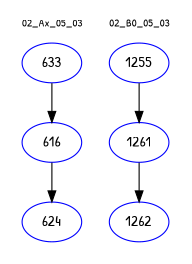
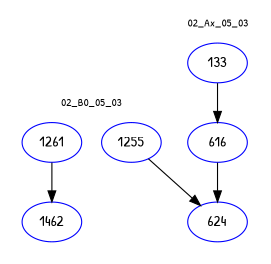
(52, 63) -> (218, 63)
(139, 97) -> (163, 172)
(139, 222) -> (52, 222)
